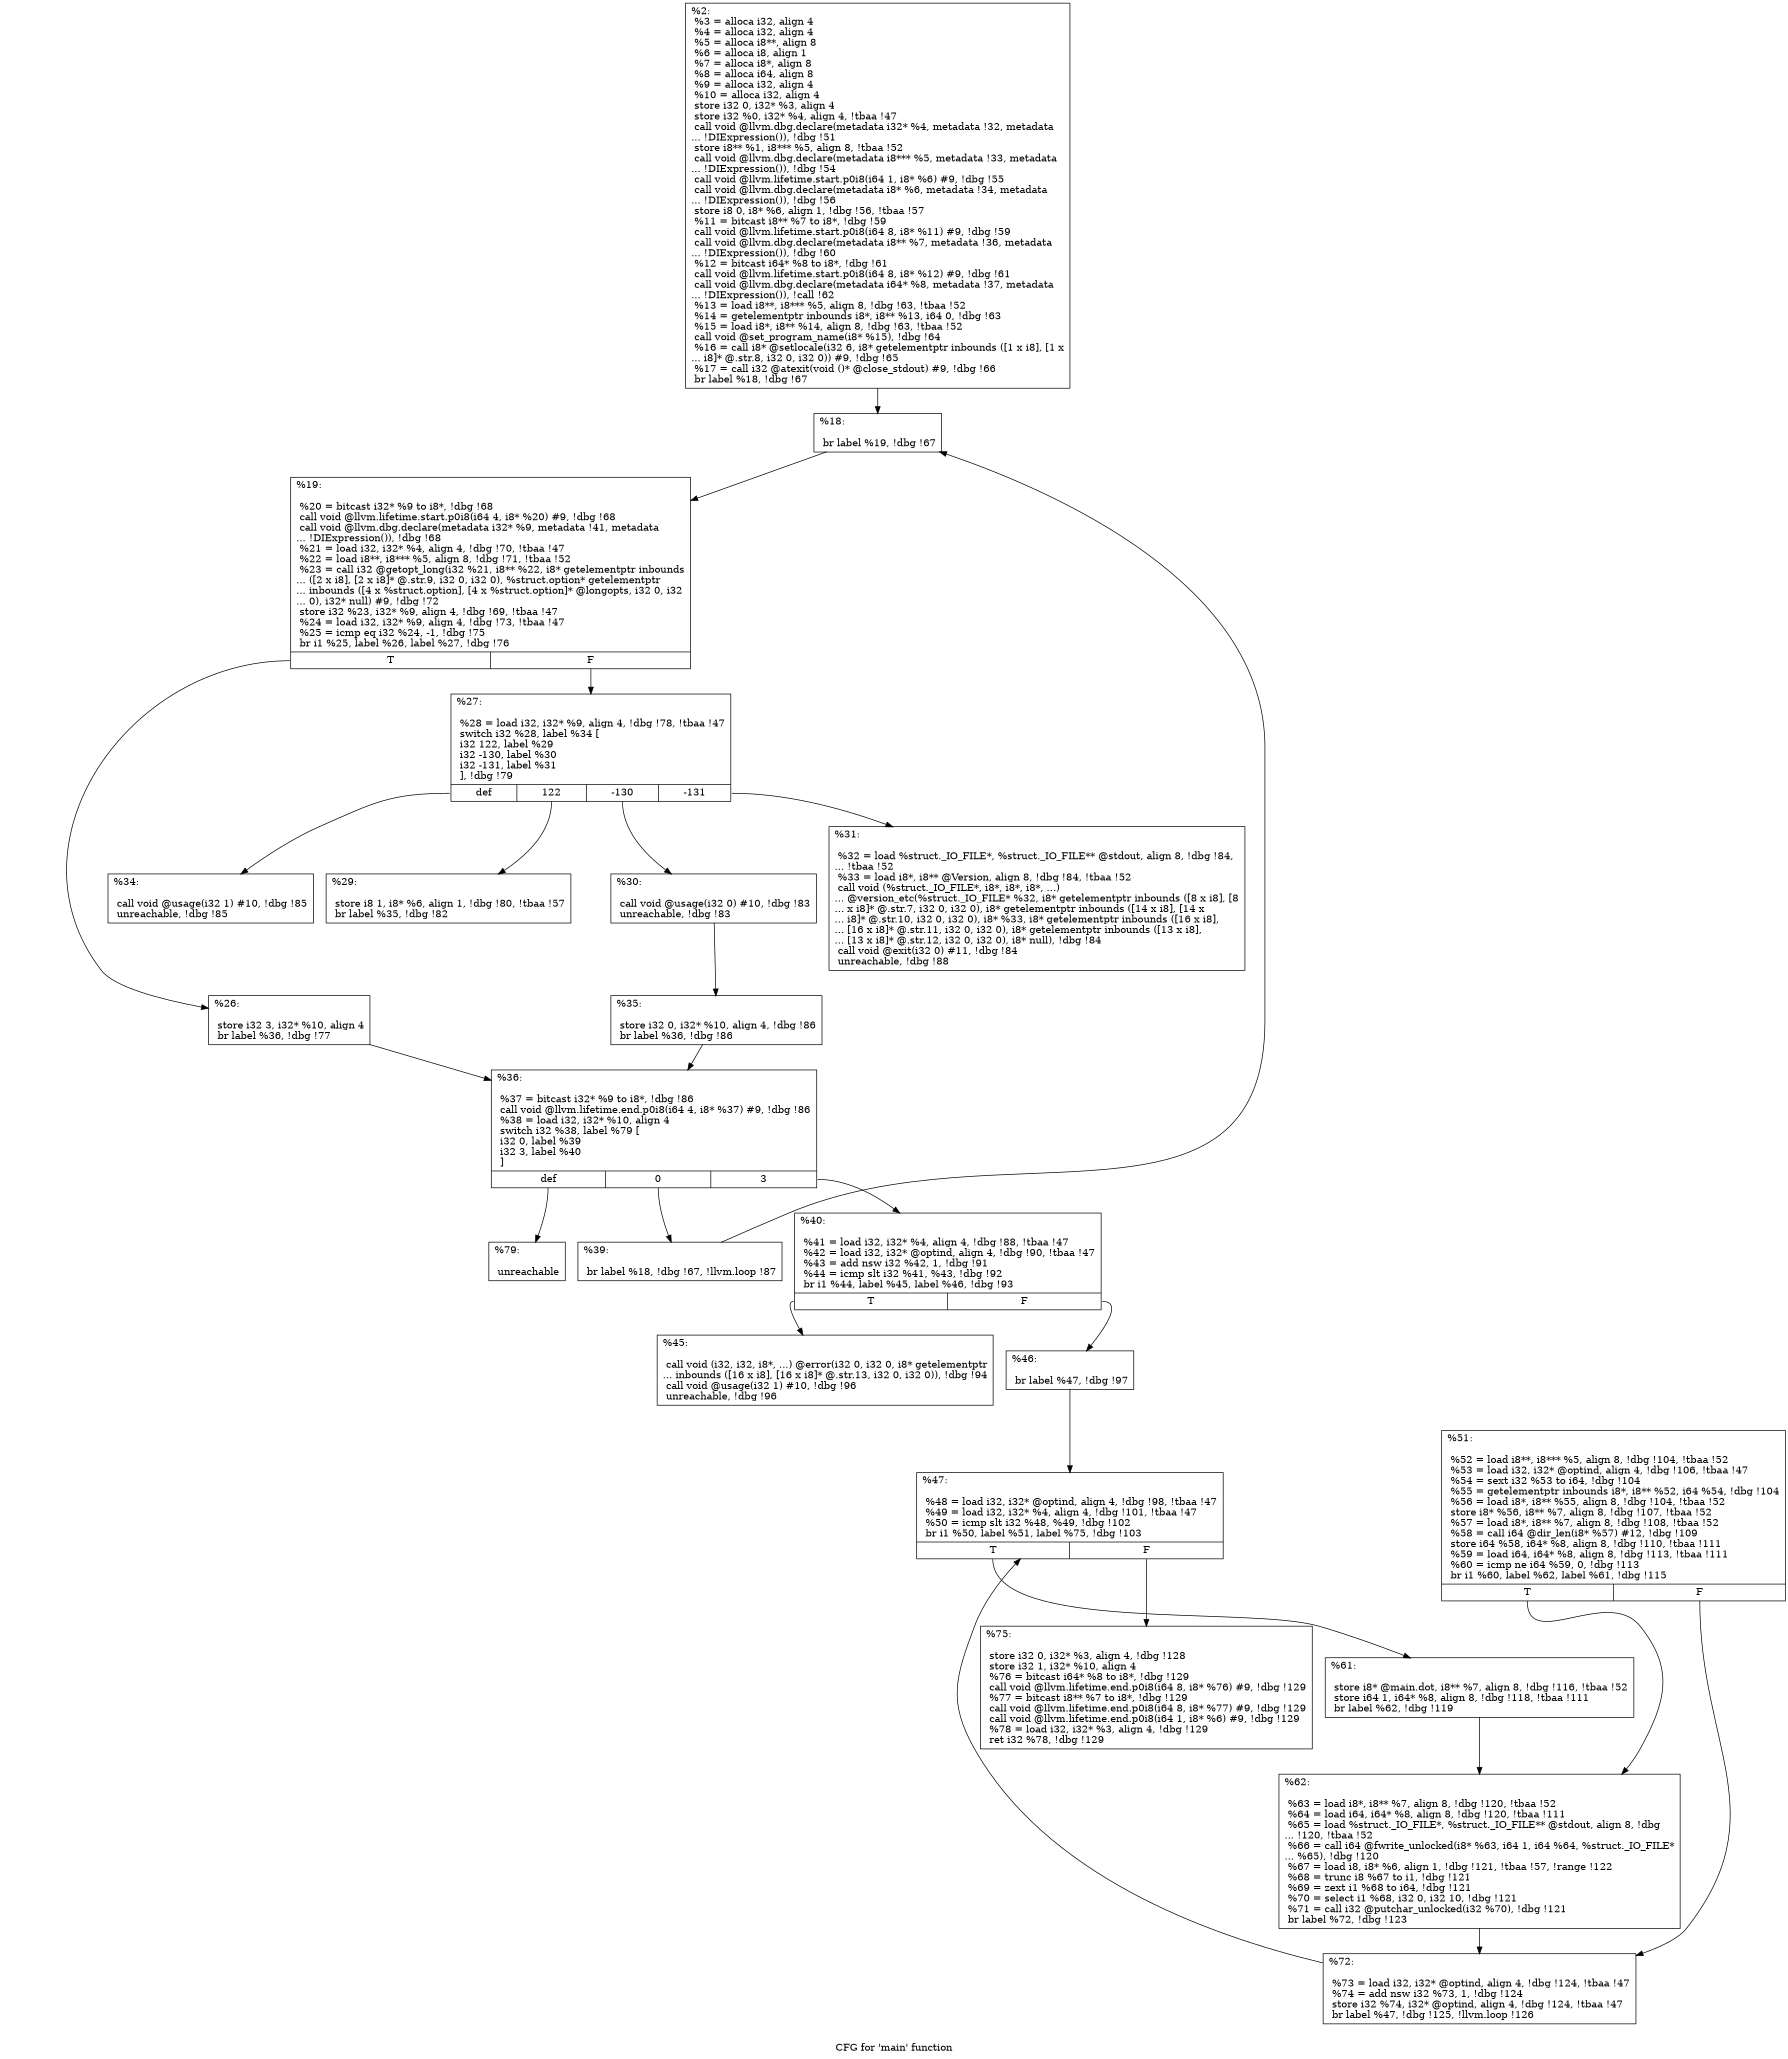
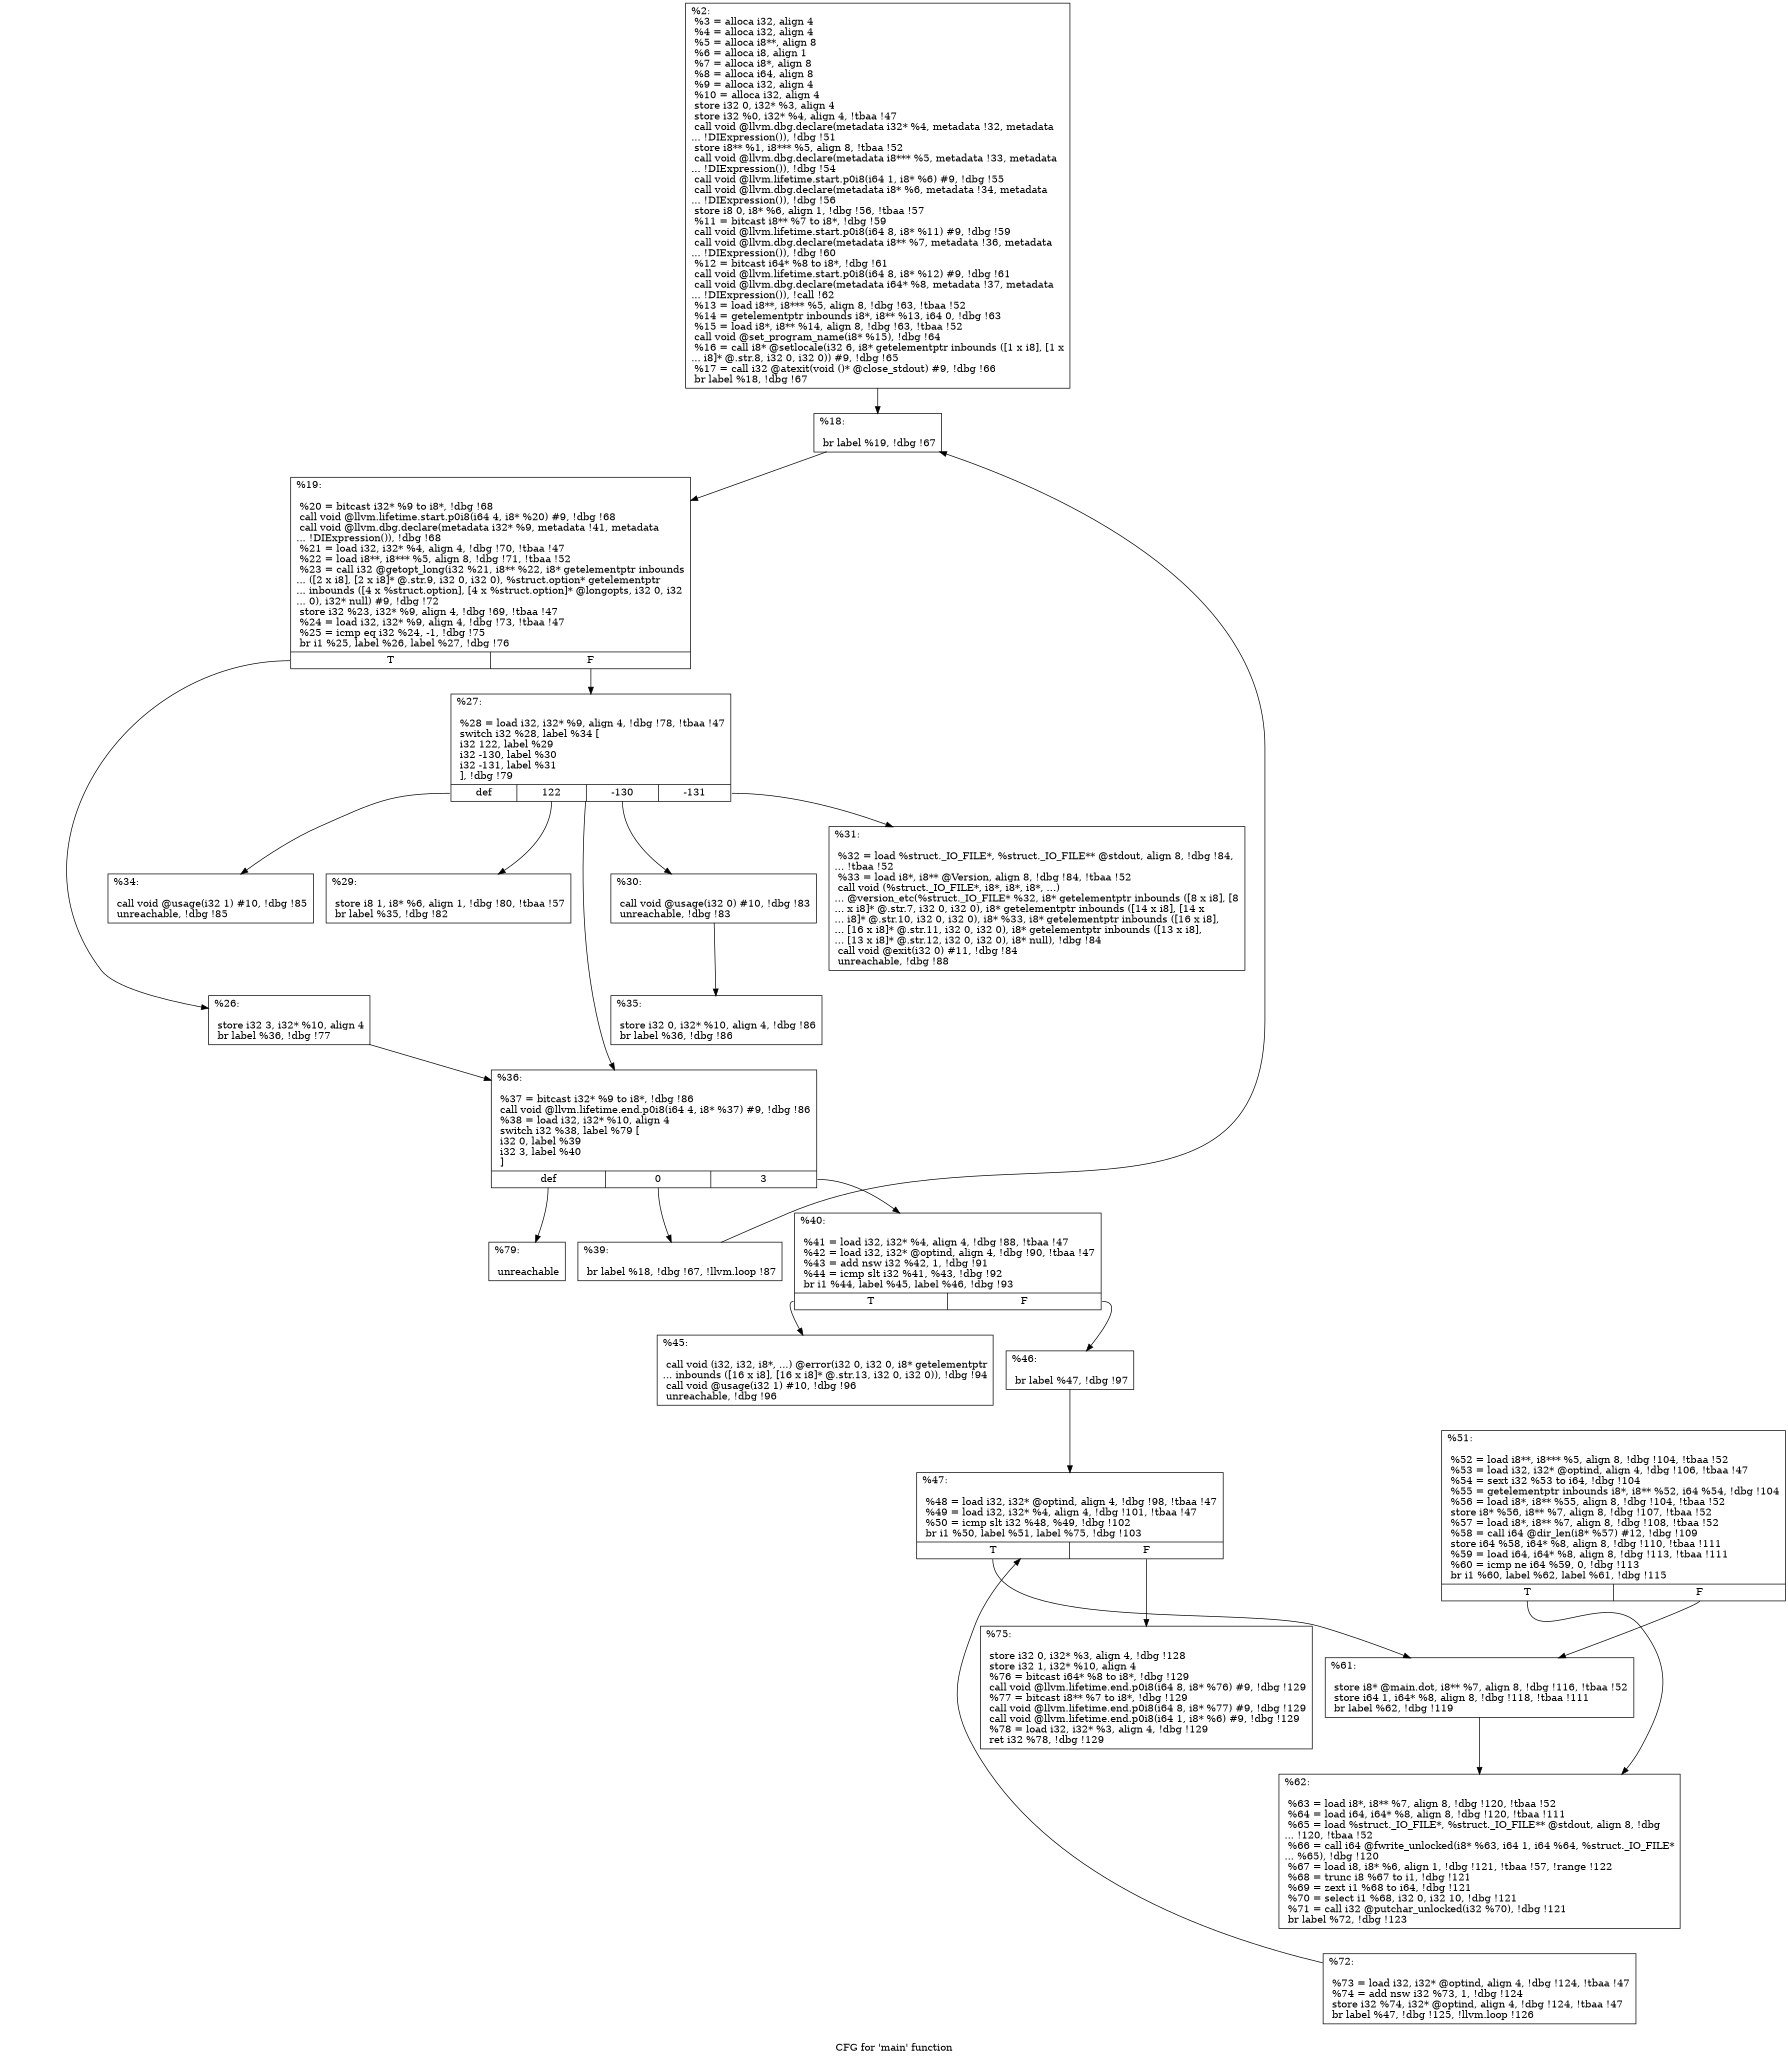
(697, 1054) -> (585, 934)
(1728, 1794) -> (1633, 1630)
(1480, 1938) -> none
